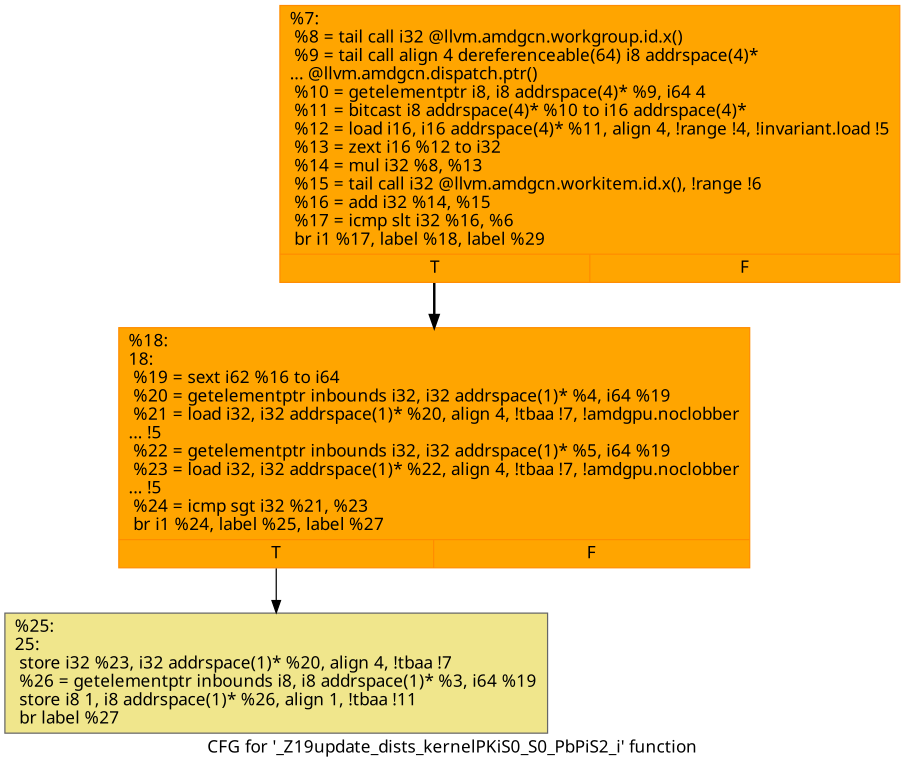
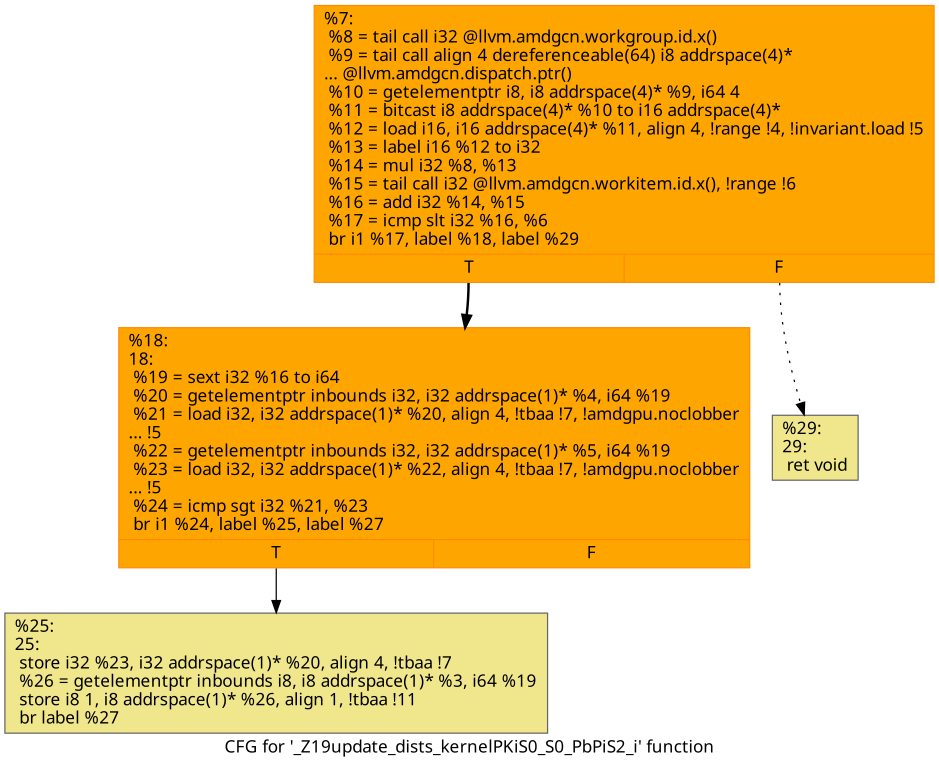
(396, 148) -> (433, 148)
(235, 378) -> (235, 378)
none -> (815, 448)
